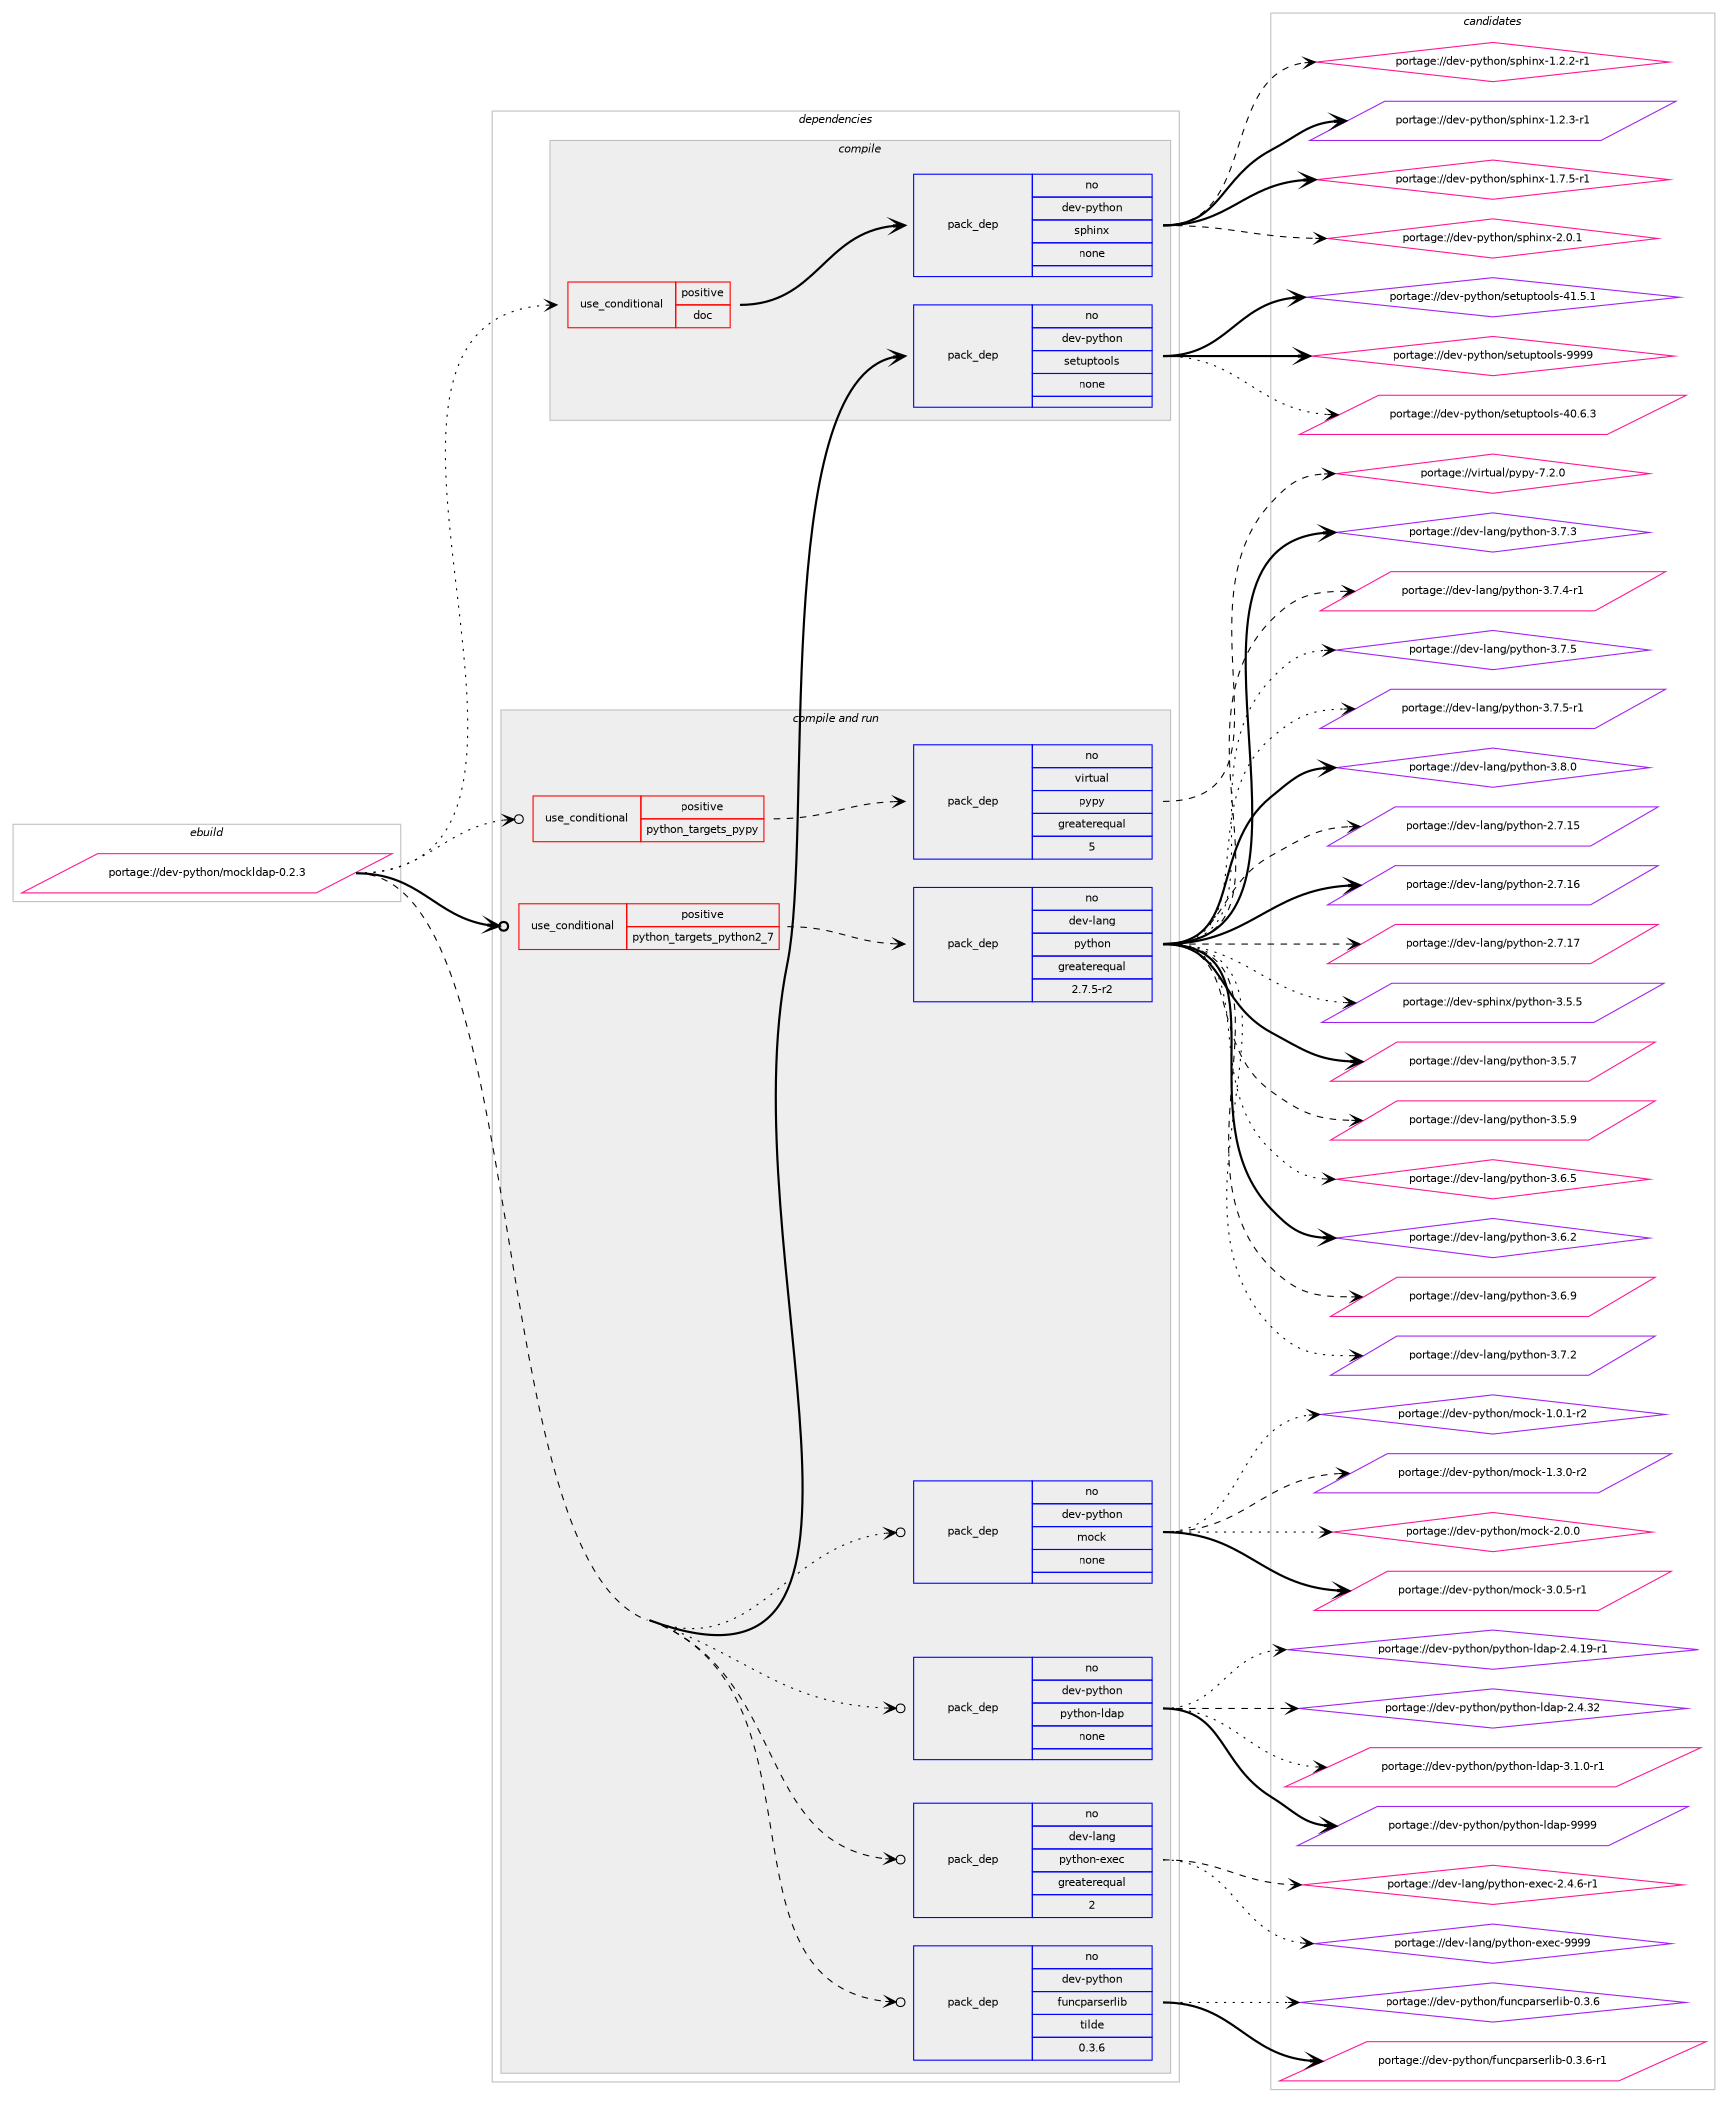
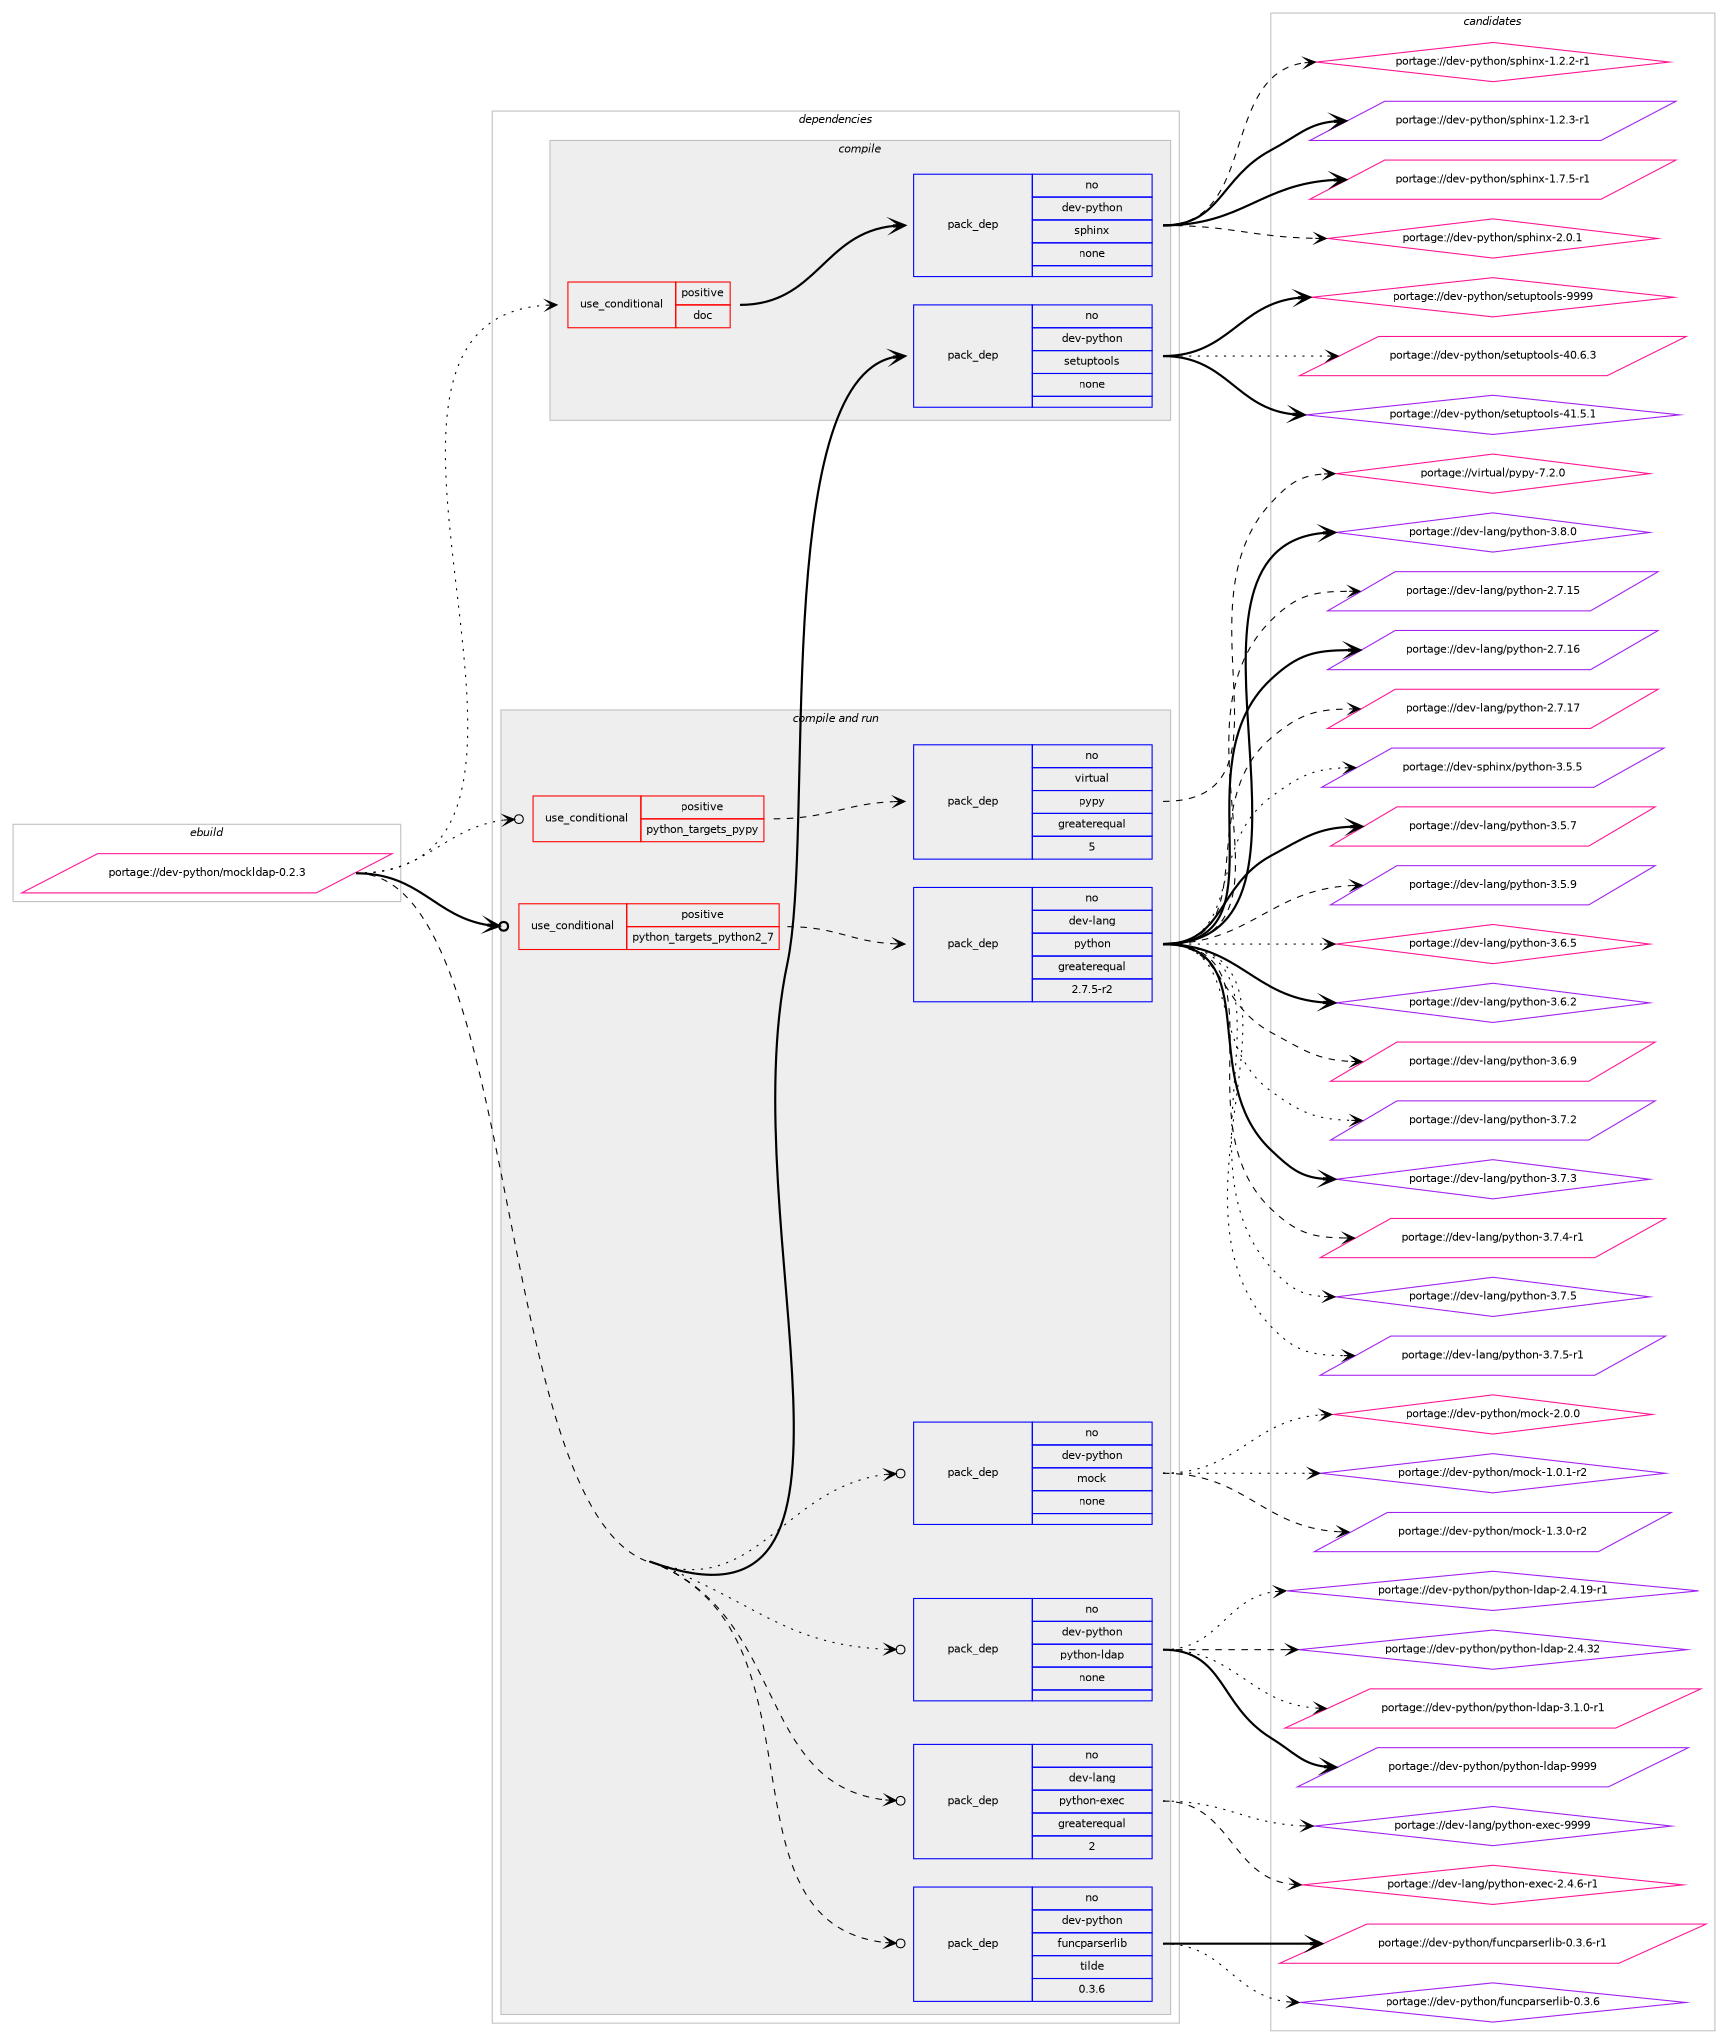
(1493, 180) -> (1493, 180)
(1493, 1120) -> (1493, 885)
(1493, 1591) -> none
